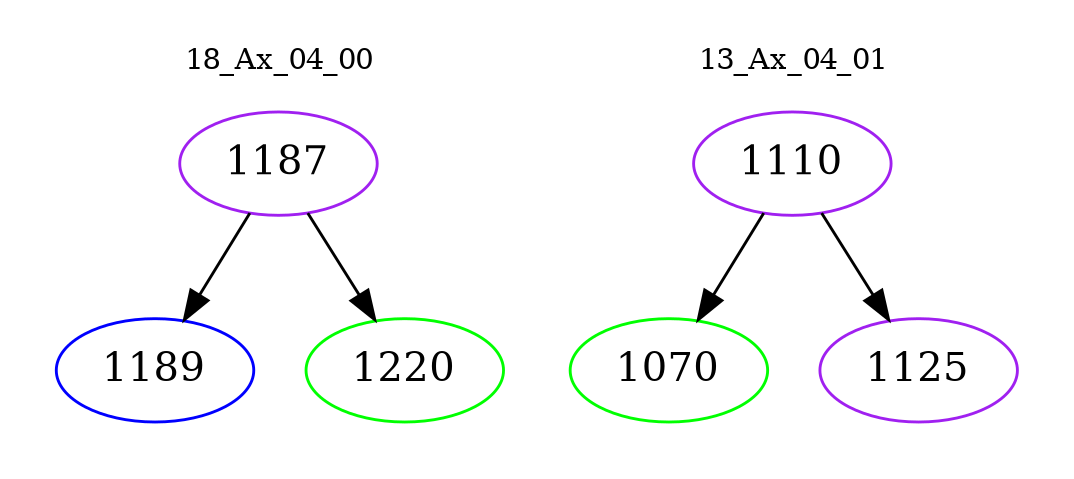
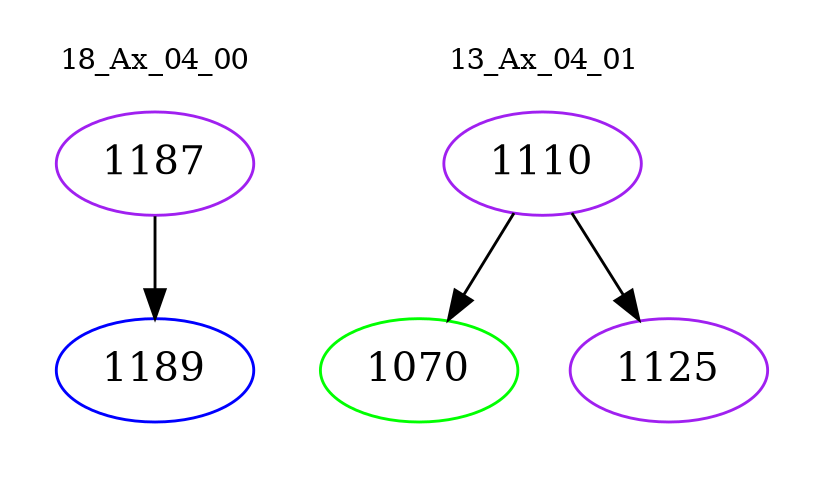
(405, 370) -> none
